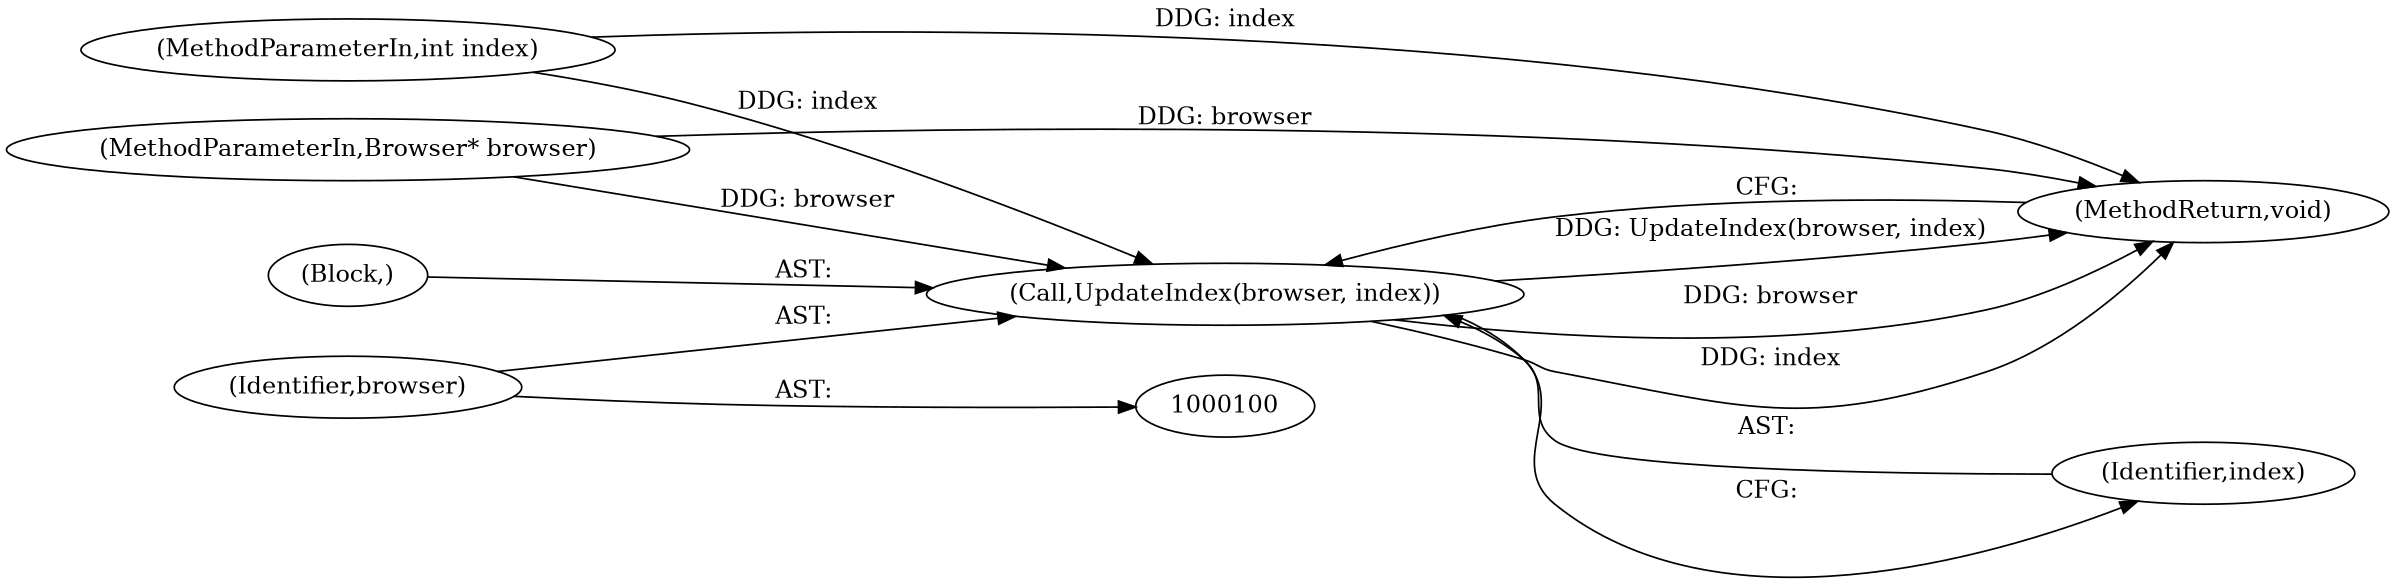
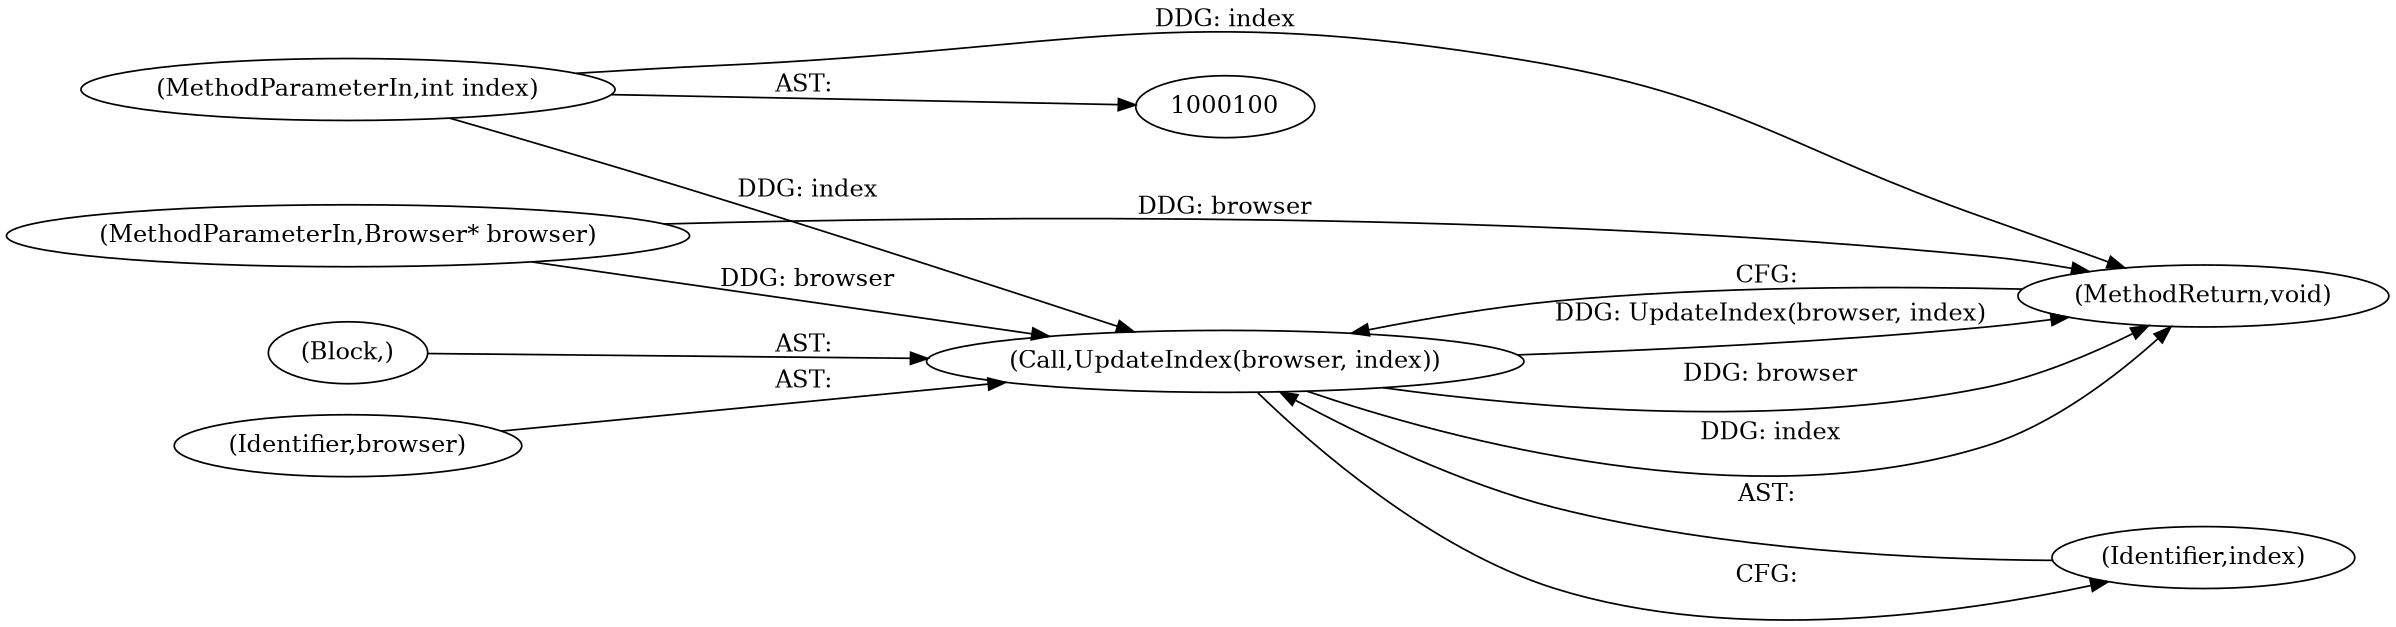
(816, 406) -> (865, 100)
